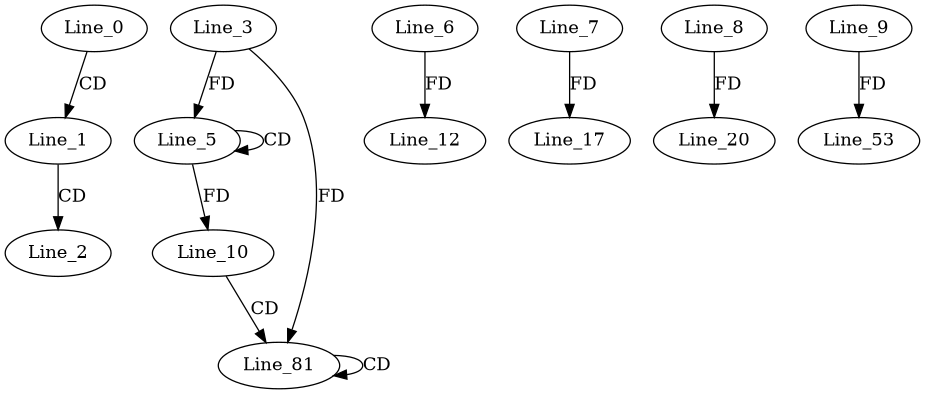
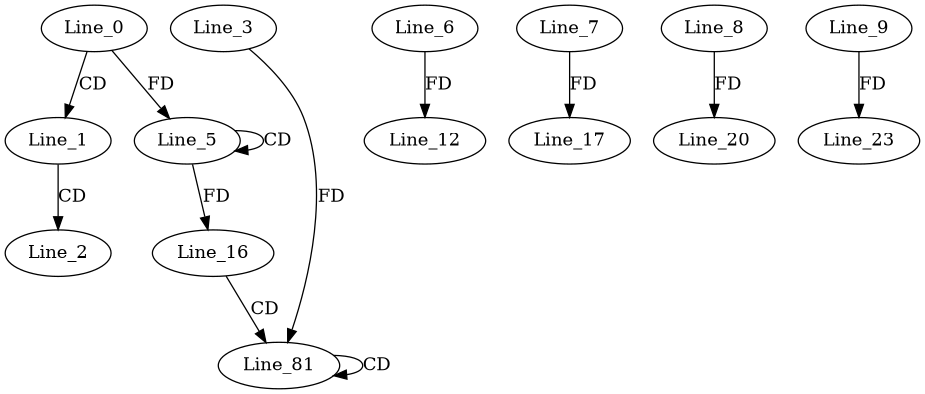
(207, 79) -> (136, 79)
(859, 141) -> (859, 141)
(213, 253) -> (213, 253)
